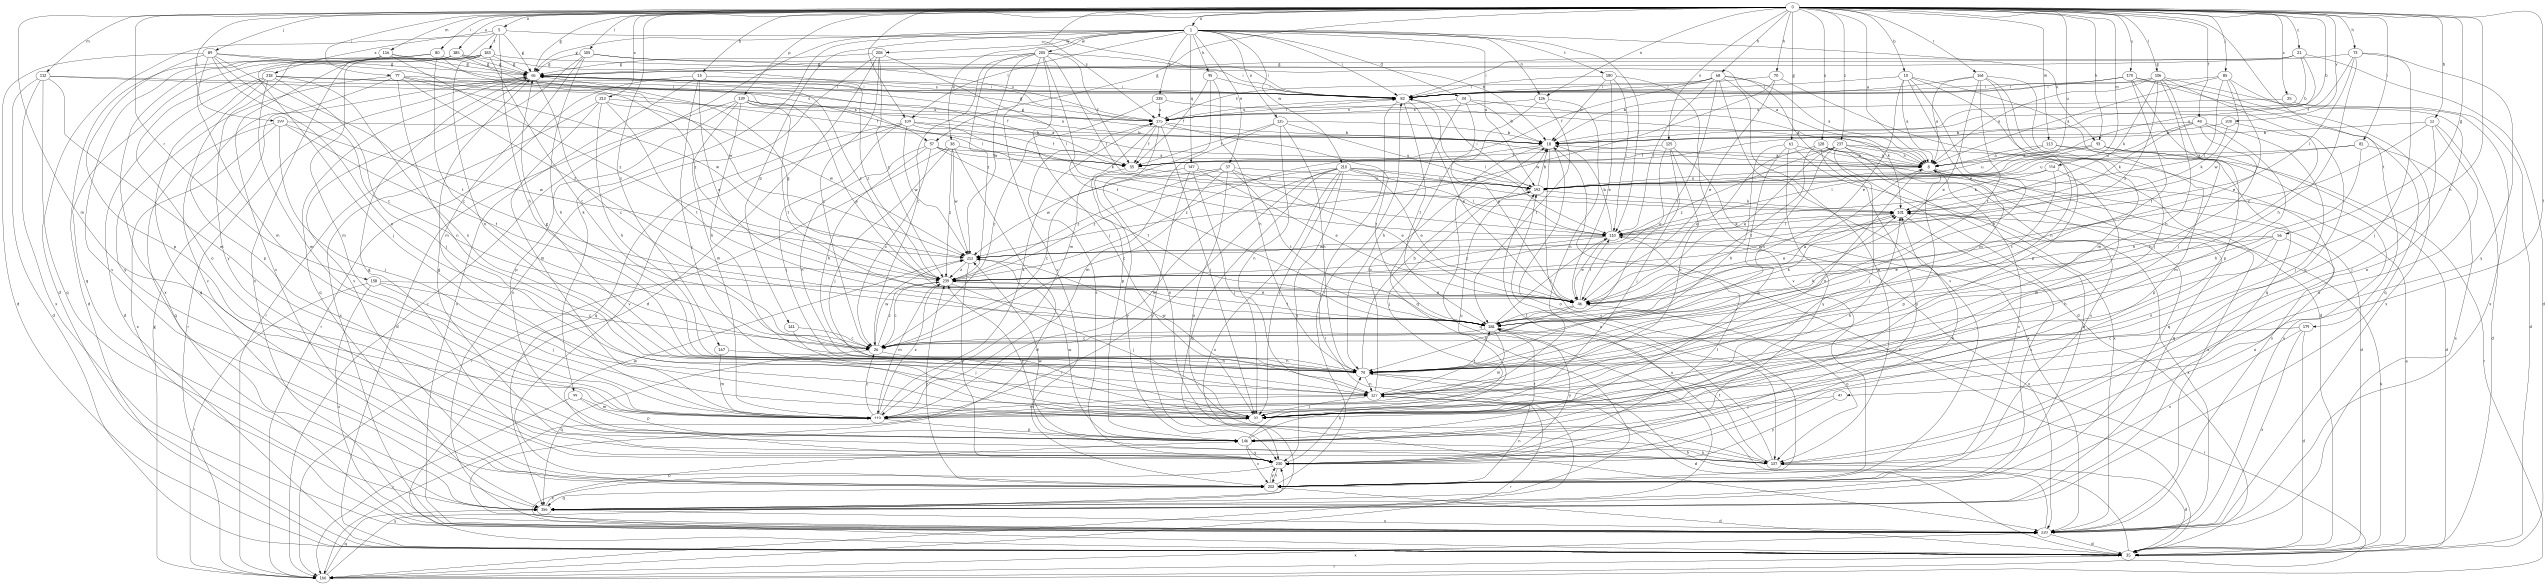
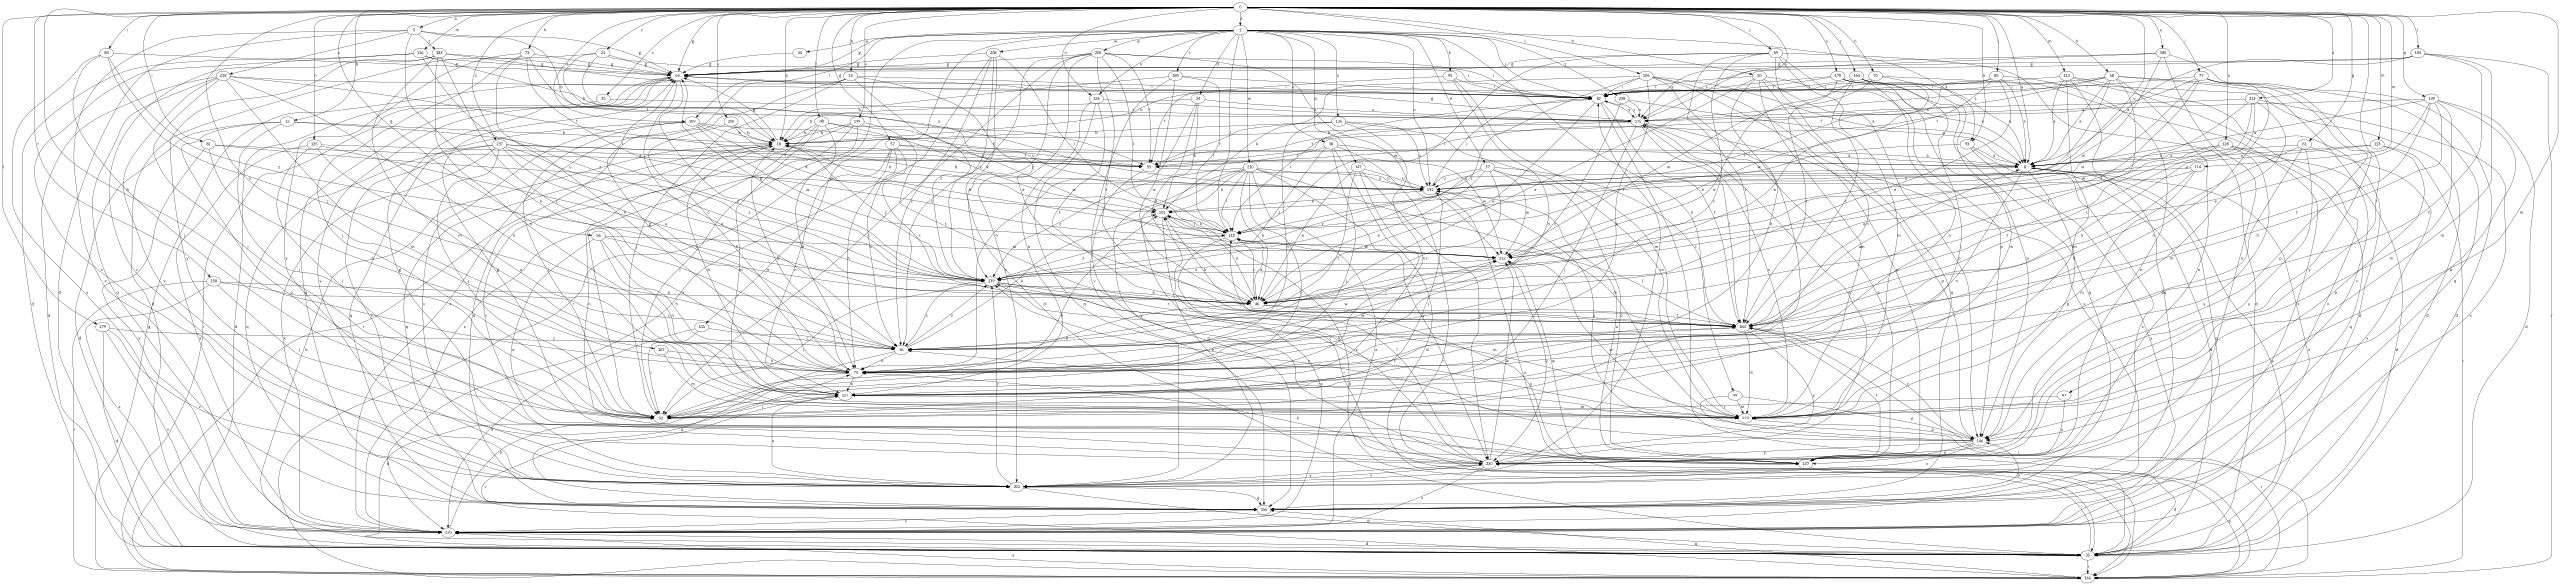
none -> (800, 53)
(769, 96) -> (1023, 115)
(2159, 331) -> (539, 393)
